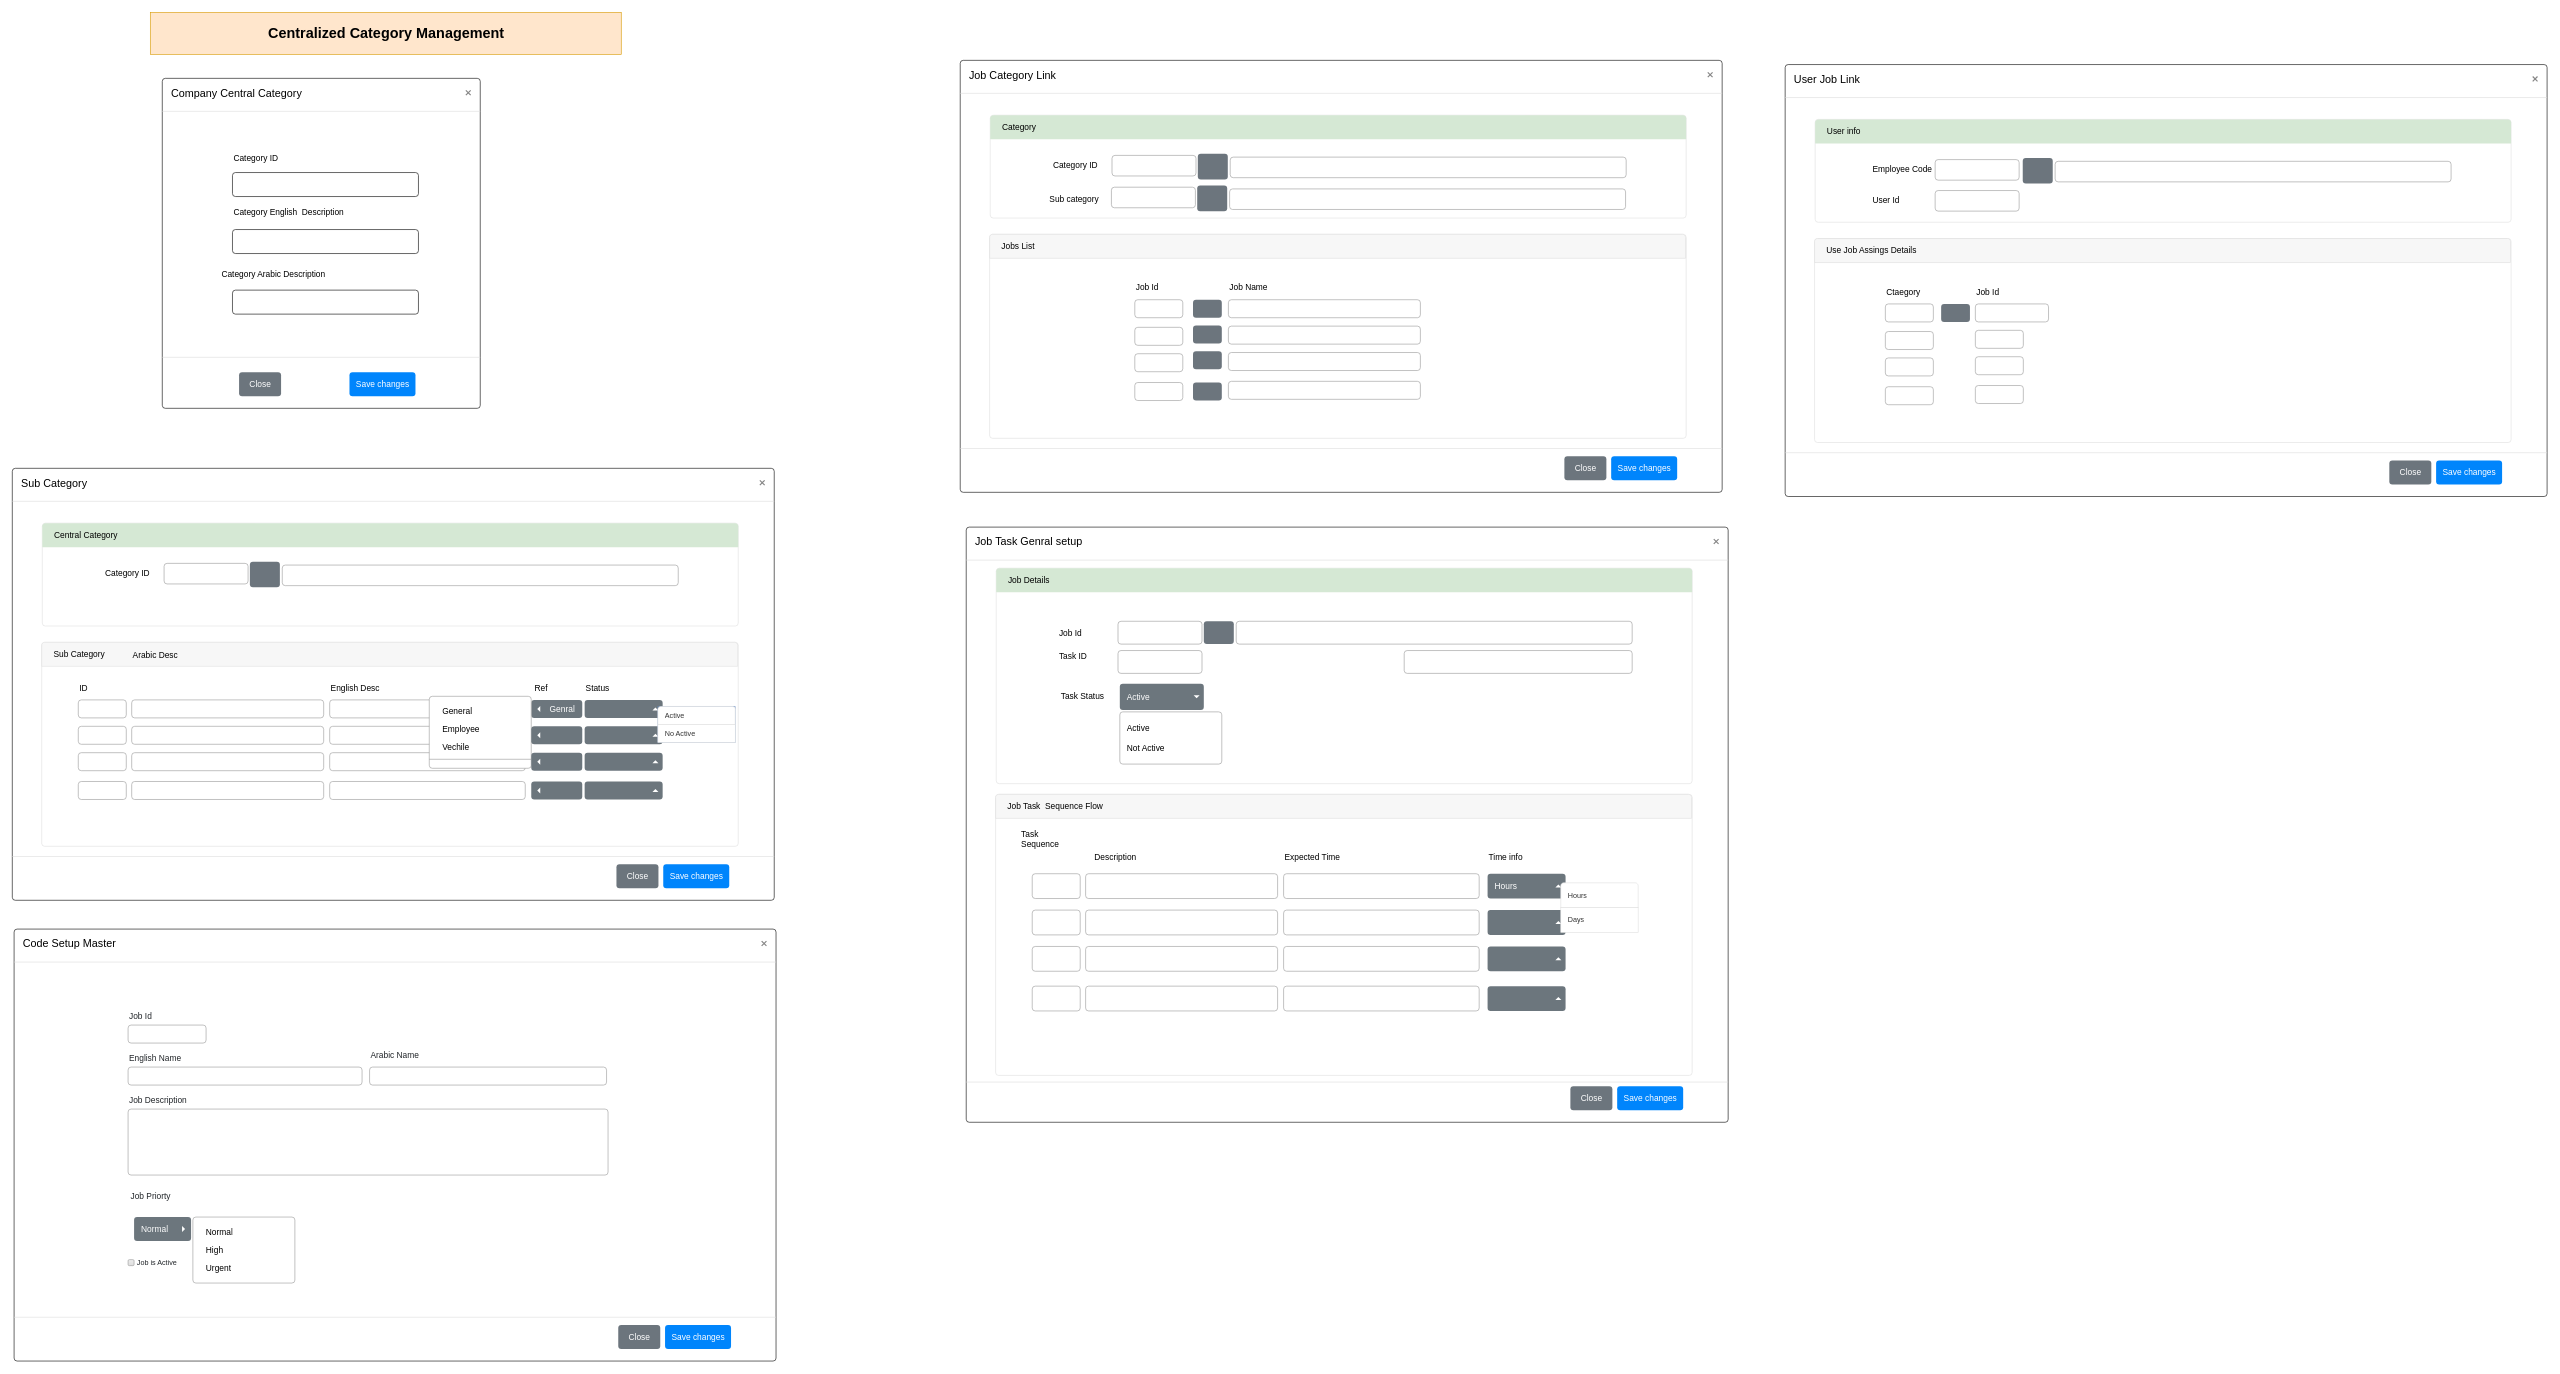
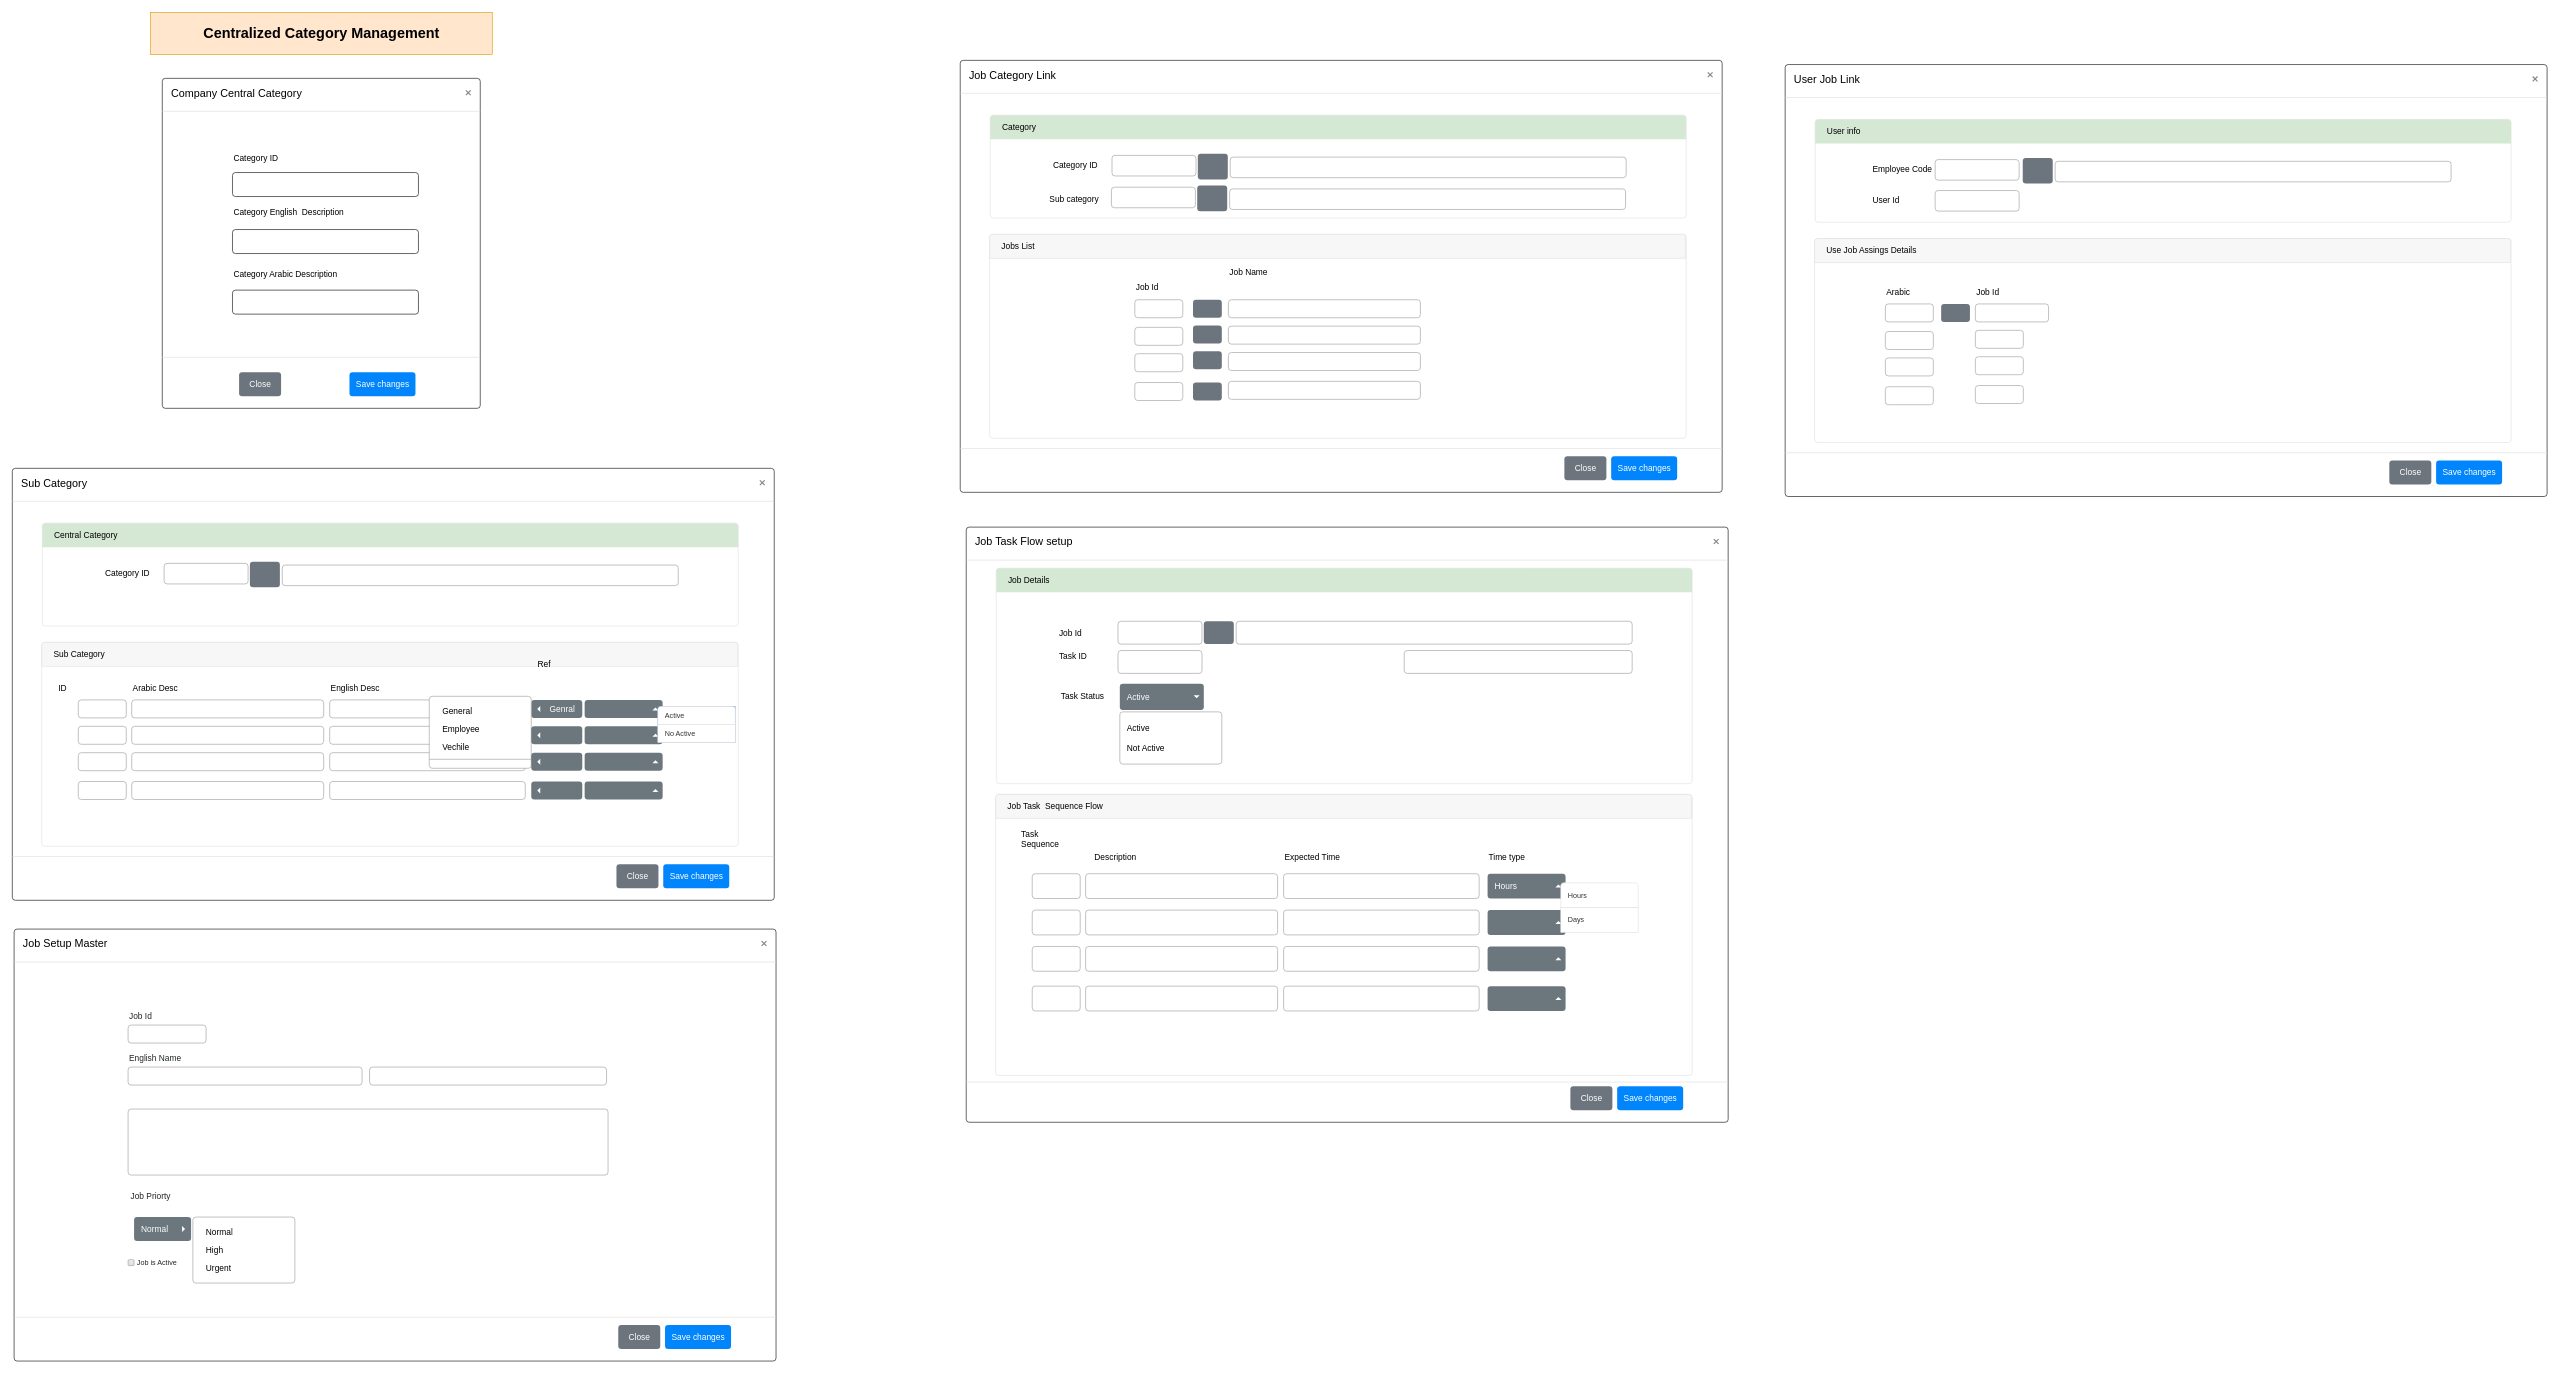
(386, 33) -> (321, 33)
(314, 273) -> (326, 273)
(1325, 287) -> (1325, 272)
(1905, 292) -> (1899, 292)
(1033, 543) -> (1027, 543)
(228, 654) -> (228, 687)
(102, 687) -> (81, 687)
(554, 687) -> (557, 663)
(624, 687) -> none
(1506, 857) -> (1508, 857)
(72, 945) -> (69, 945)
(490, 1055) -> none
(245, 1100) -> none
